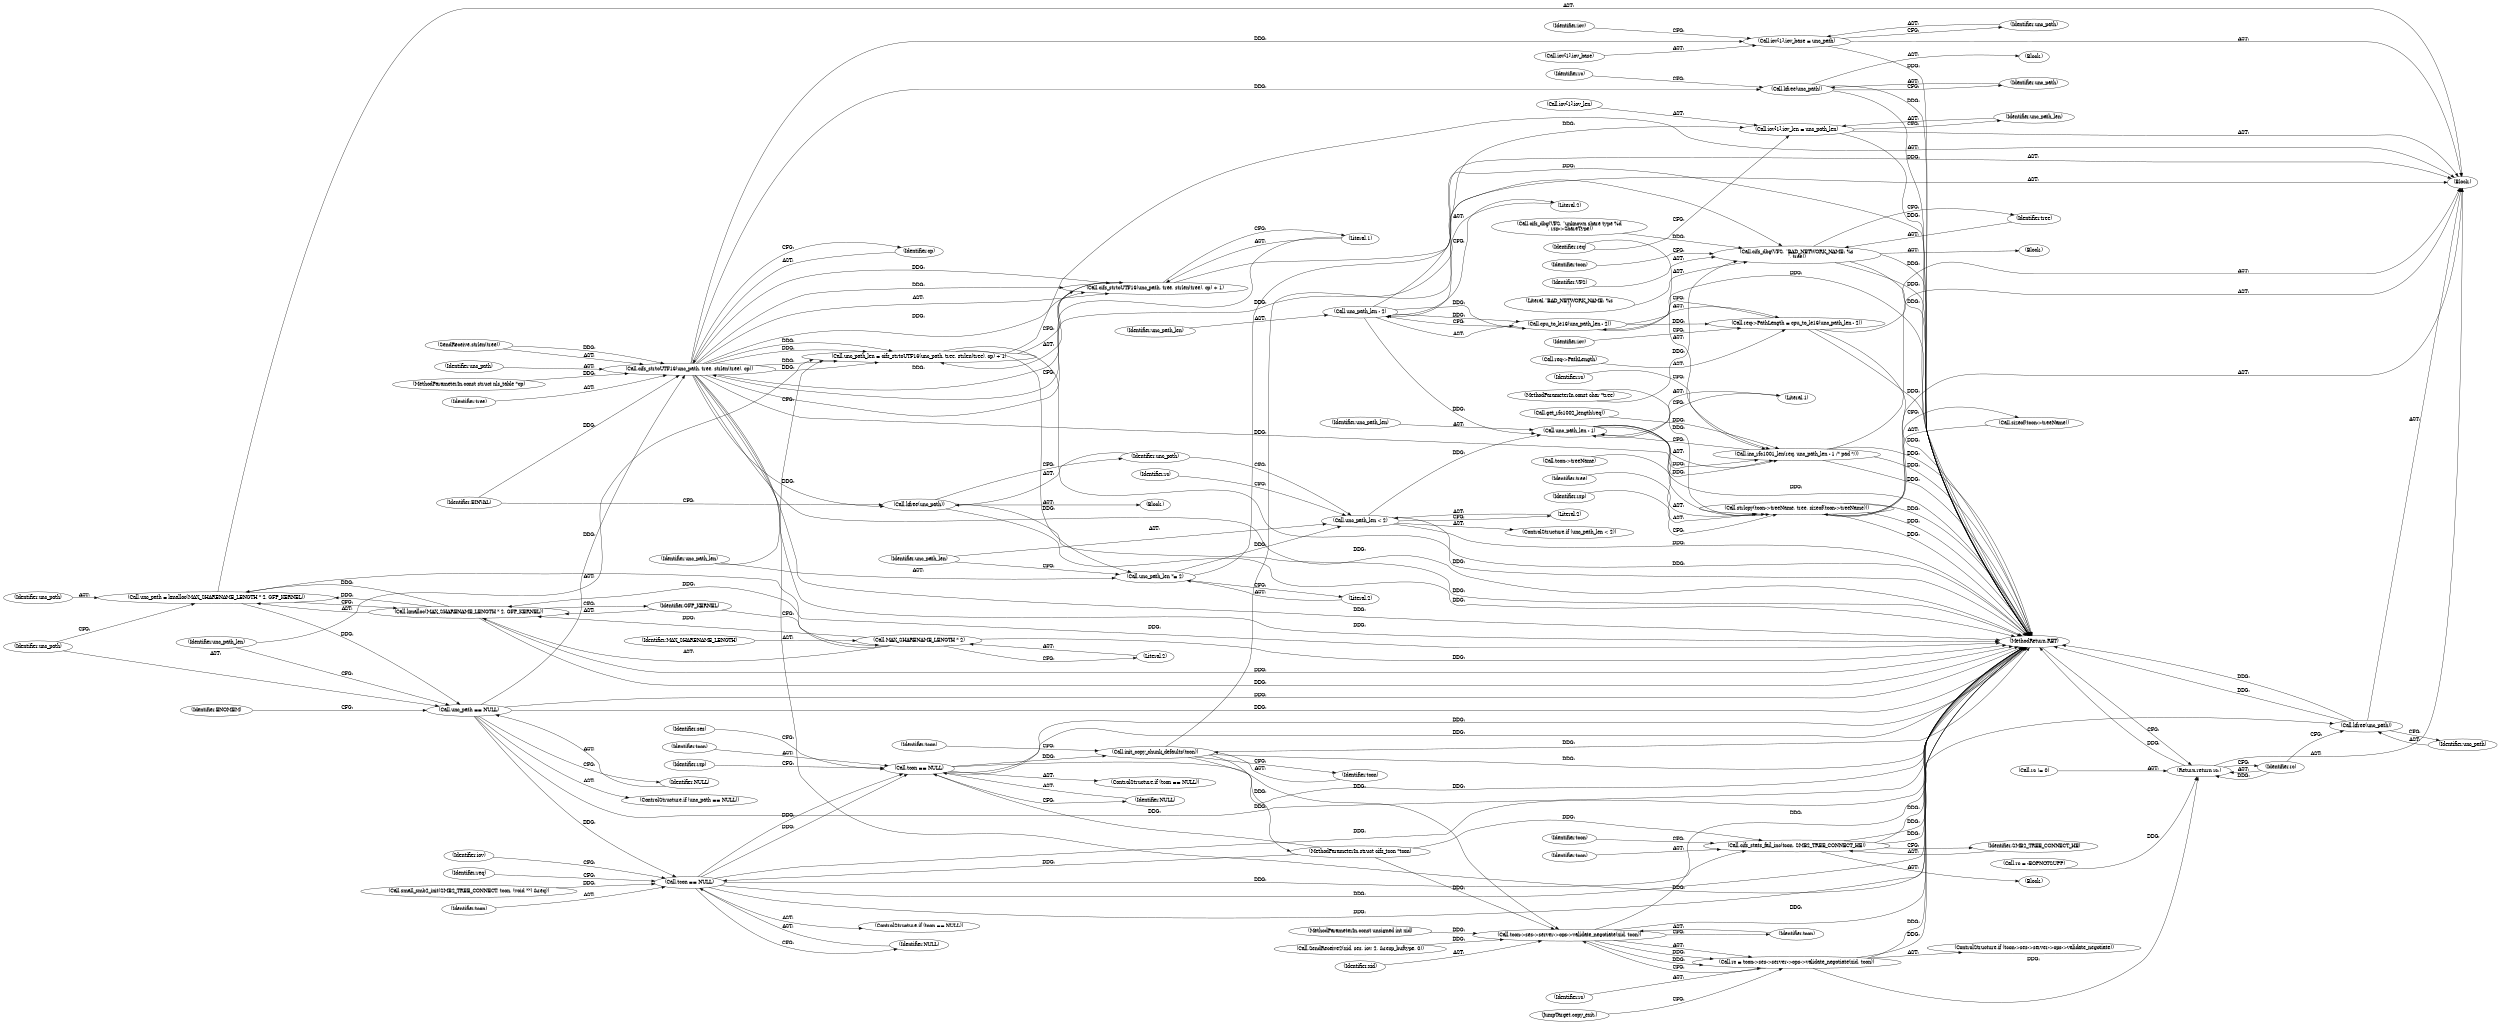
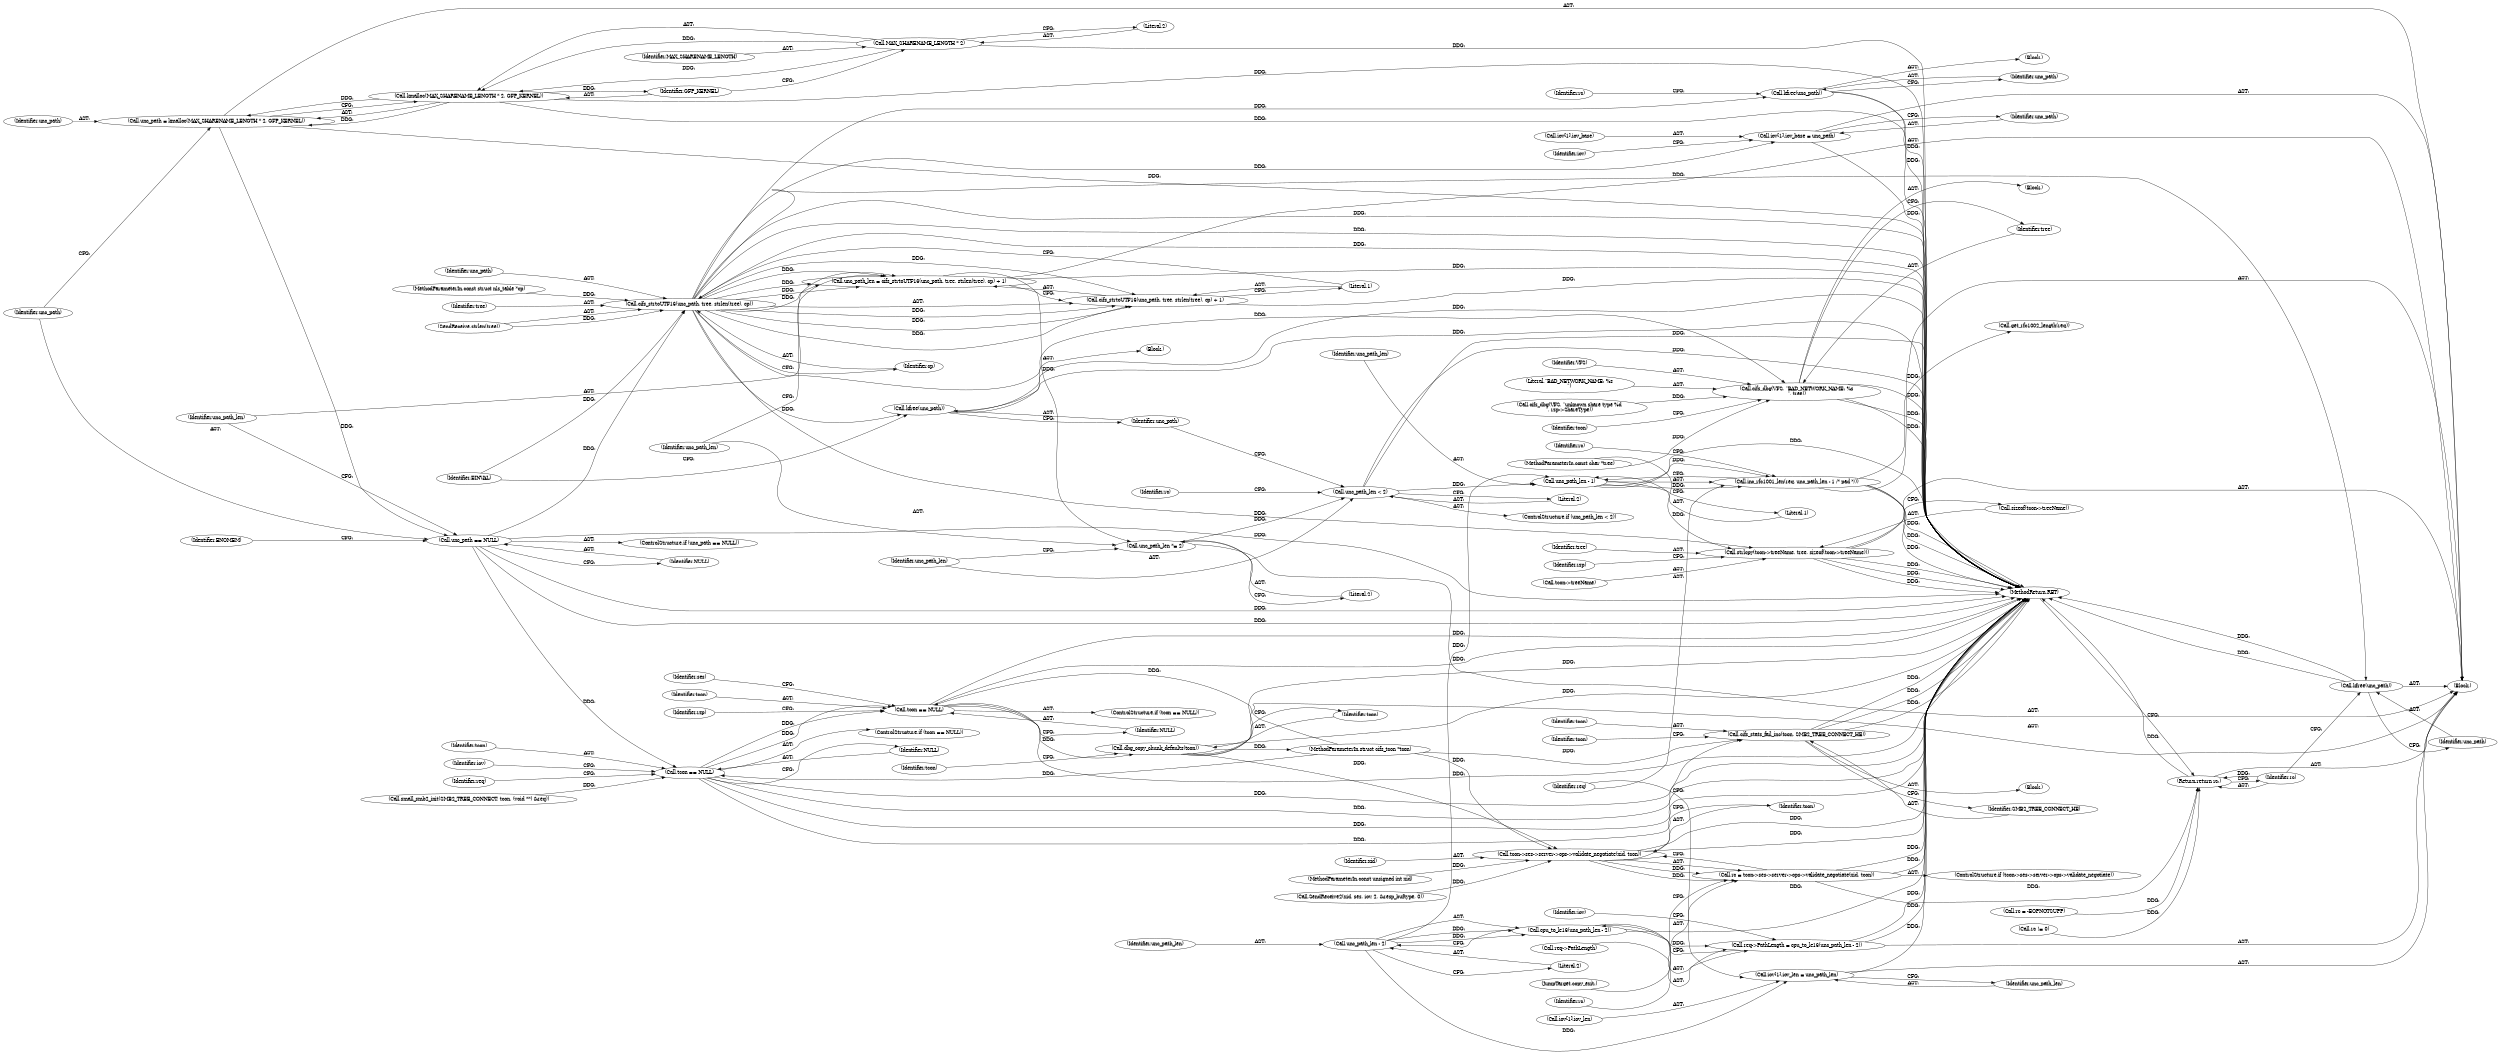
(1694, 426) -> (1910, 390)
(590, 604) -> (590, 89)
(1155, 752) -> (1155, 749)
(2154, 768) -> (2154, 913)
